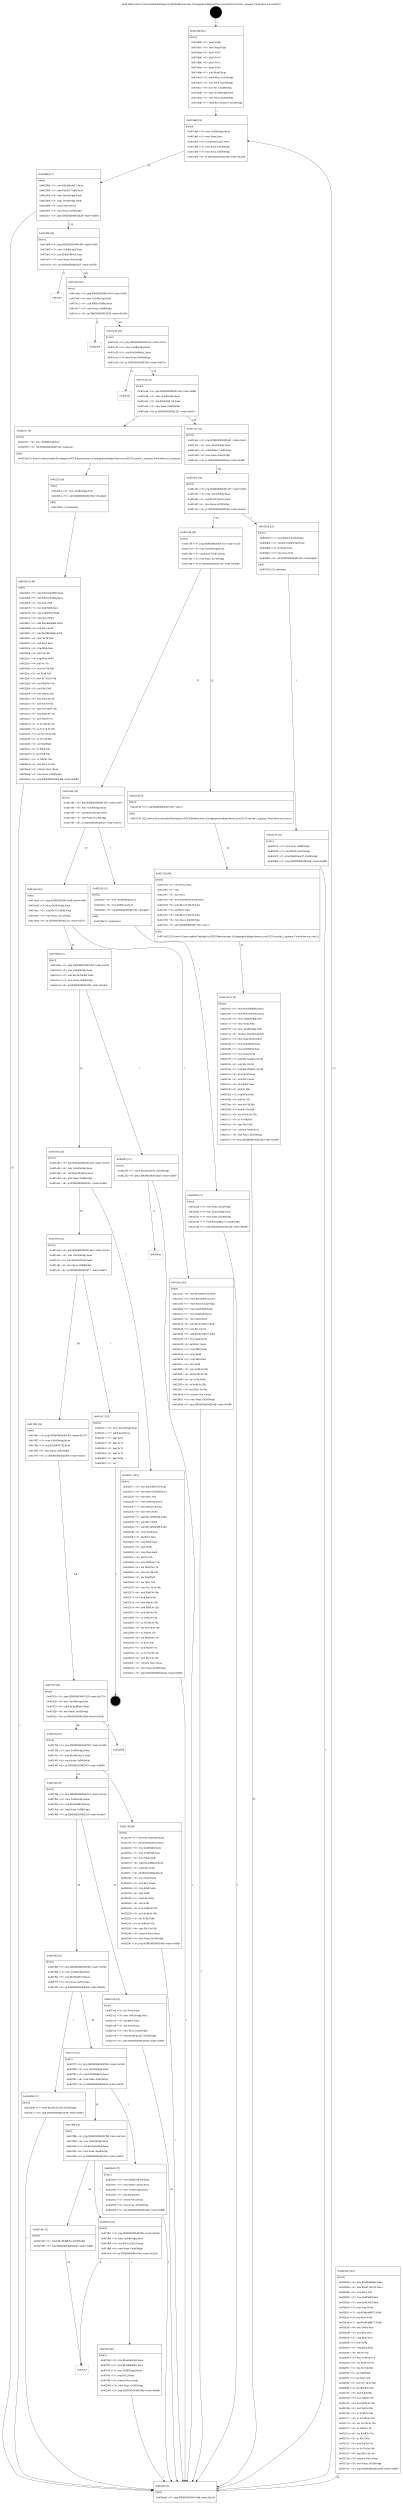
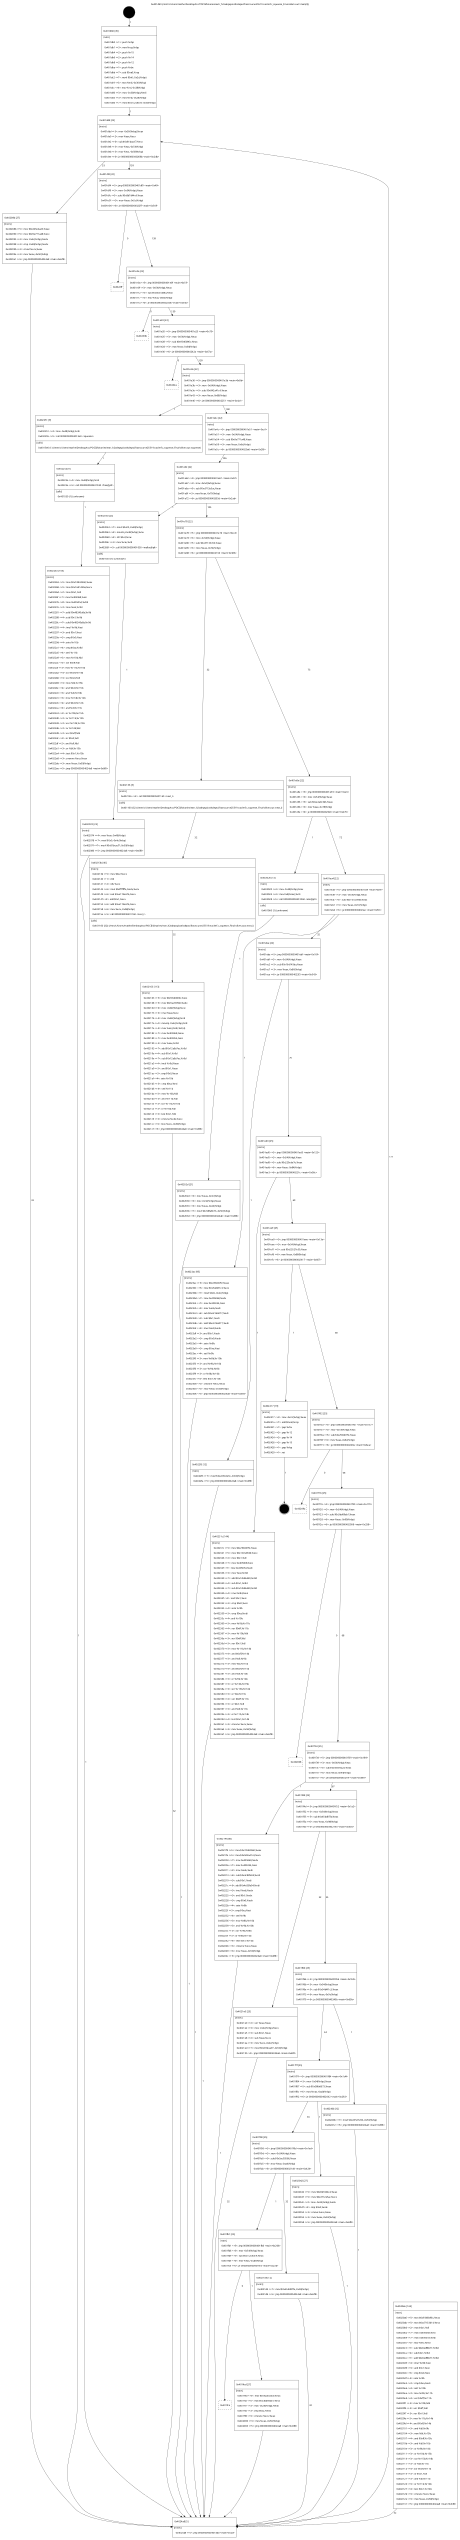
(68, 224) -> (129, 165)
(151, 1215) -> (315, 1476)
(73, 2307) -> (308, 2437)
